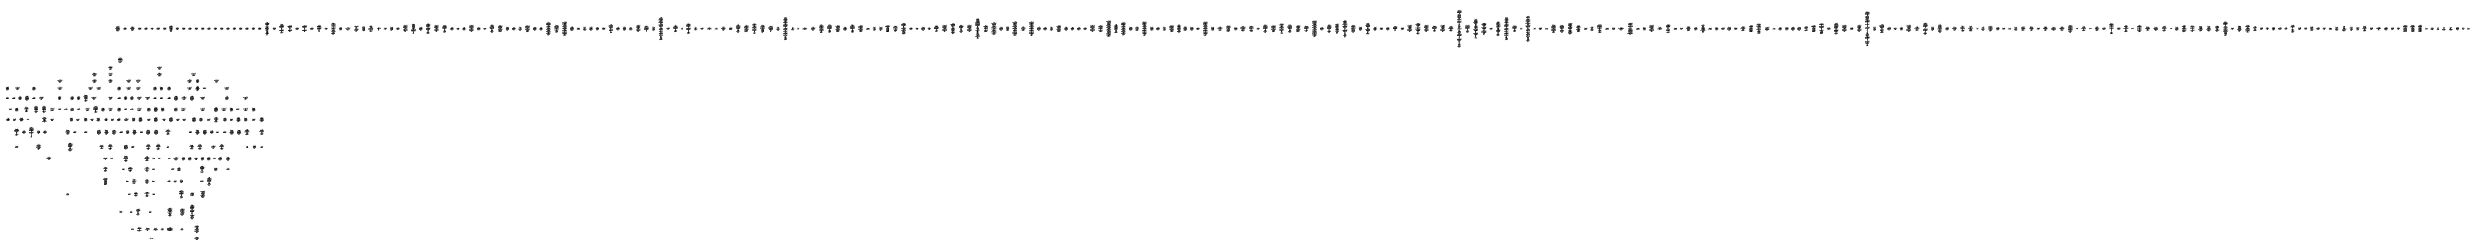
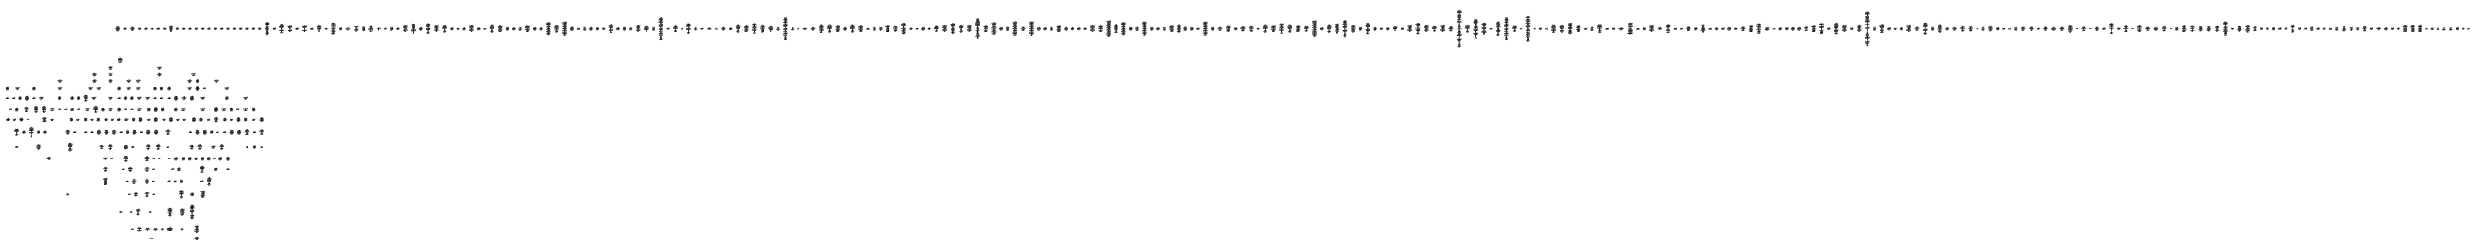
none -> (92, 132)
none -> (254, 132)
